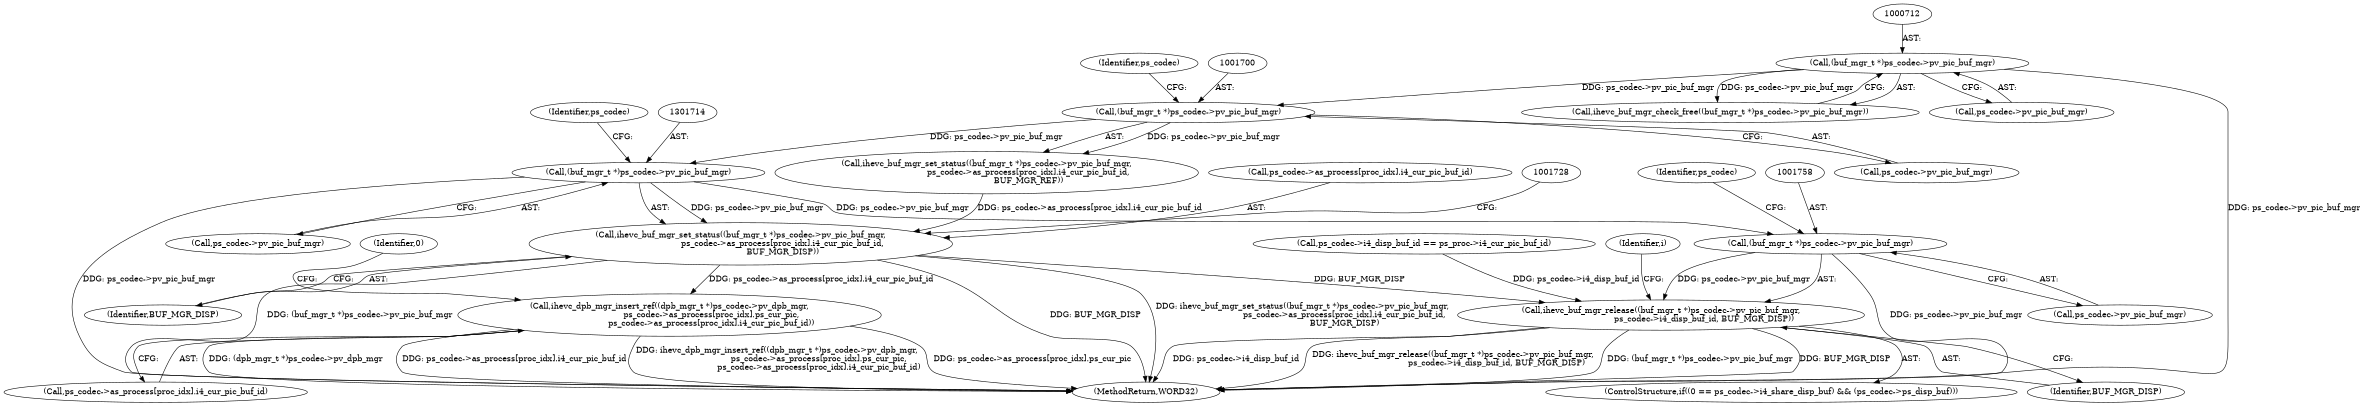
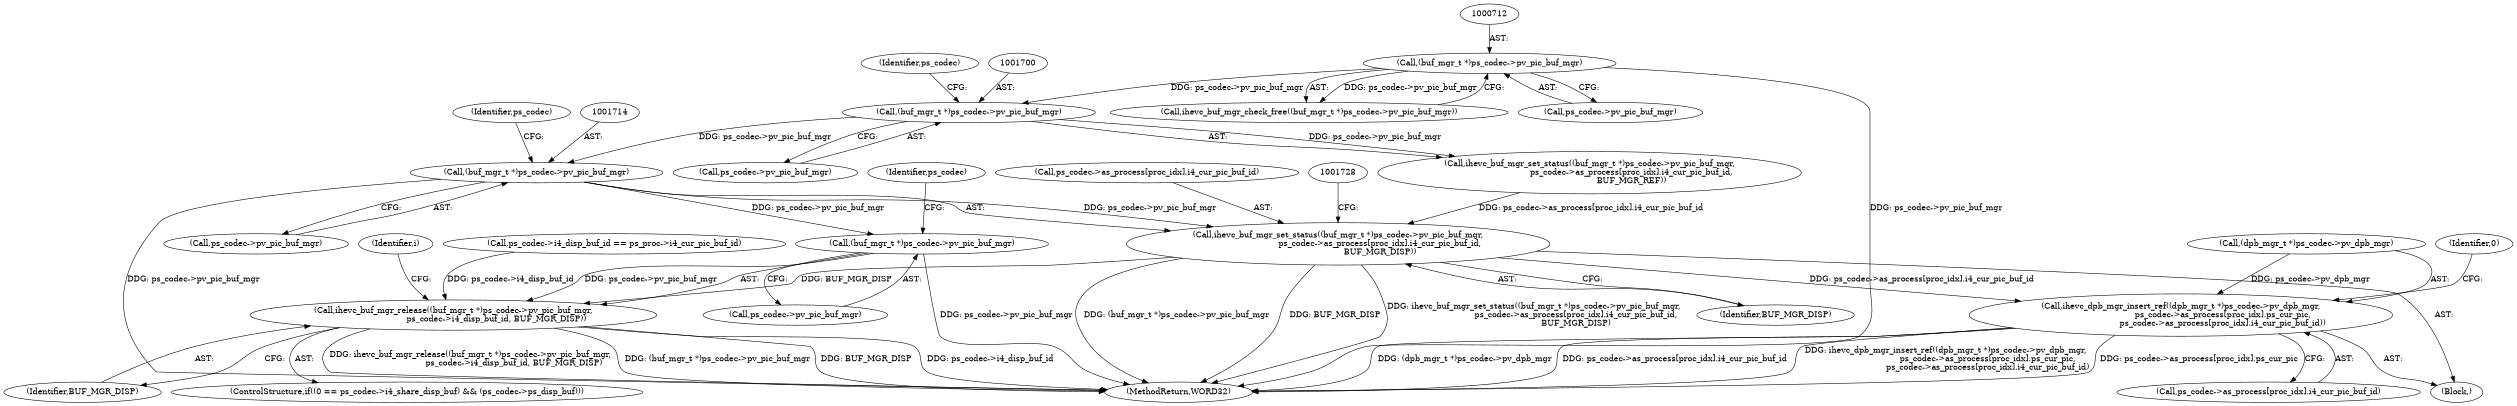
(688, 112) -> (610, 112)
(1795, 173) -> none
none -> (2306, 244)
none -> (2457, 392)
